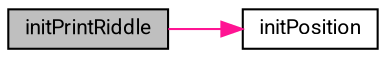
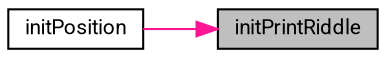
(195, 29) -> (170, 29)
